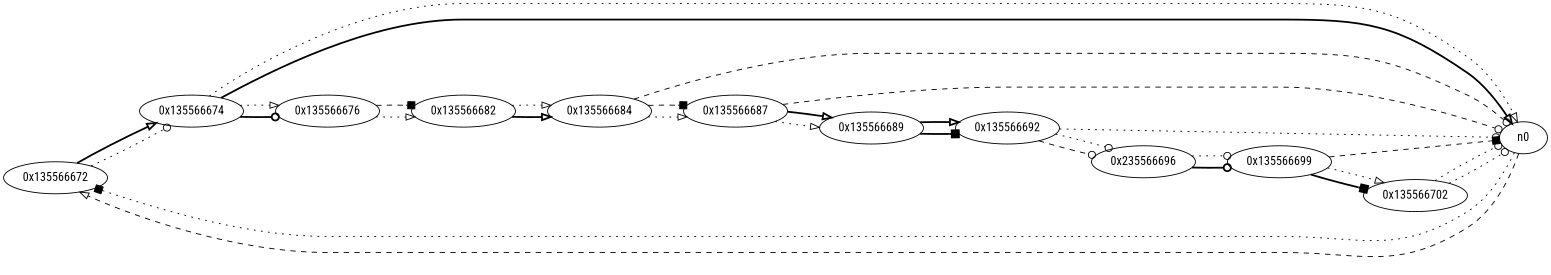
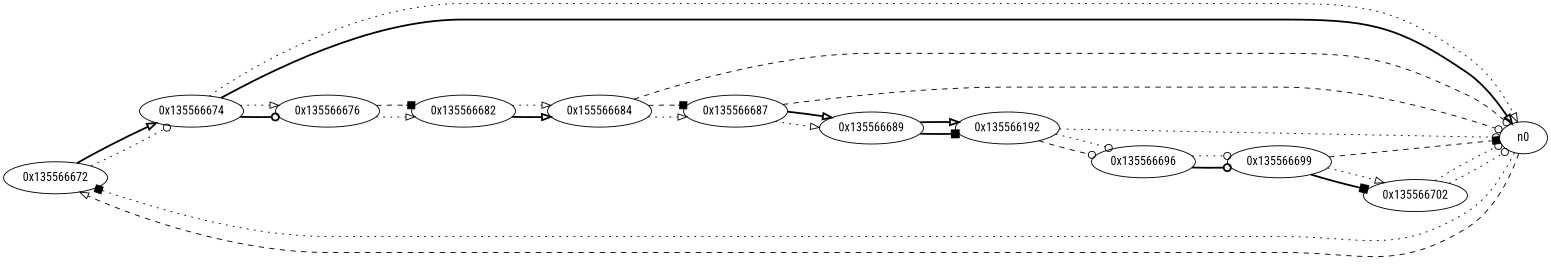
(600, 111) -> (600, 111)
(1007, 128) -> (1007, 128)
(1143, 162) -> (1143, 162)
